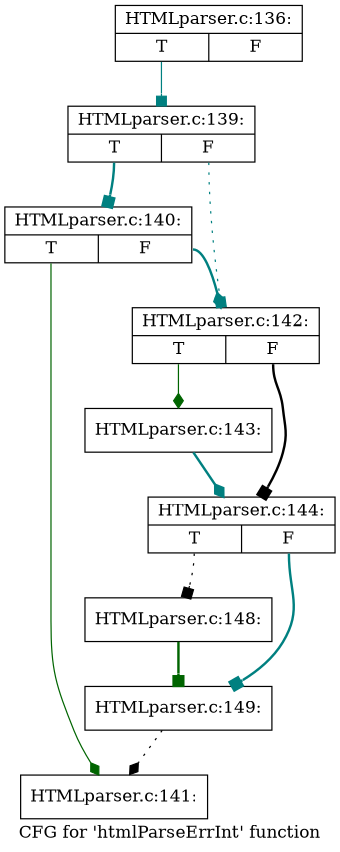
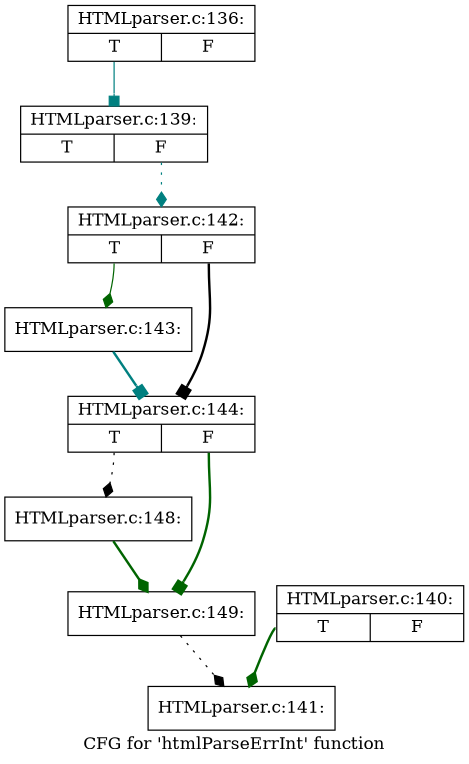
(113, 179) -> none
(212, 229) -> (161, 177)
(209, 267) -> none
(204, 468) -> (125, 369)
(51, 517) -> (264, 650)
(193, 570) -> (113, 468)
(290, 626) -> (208, 519)
(178, 658) -> (126, 560)
